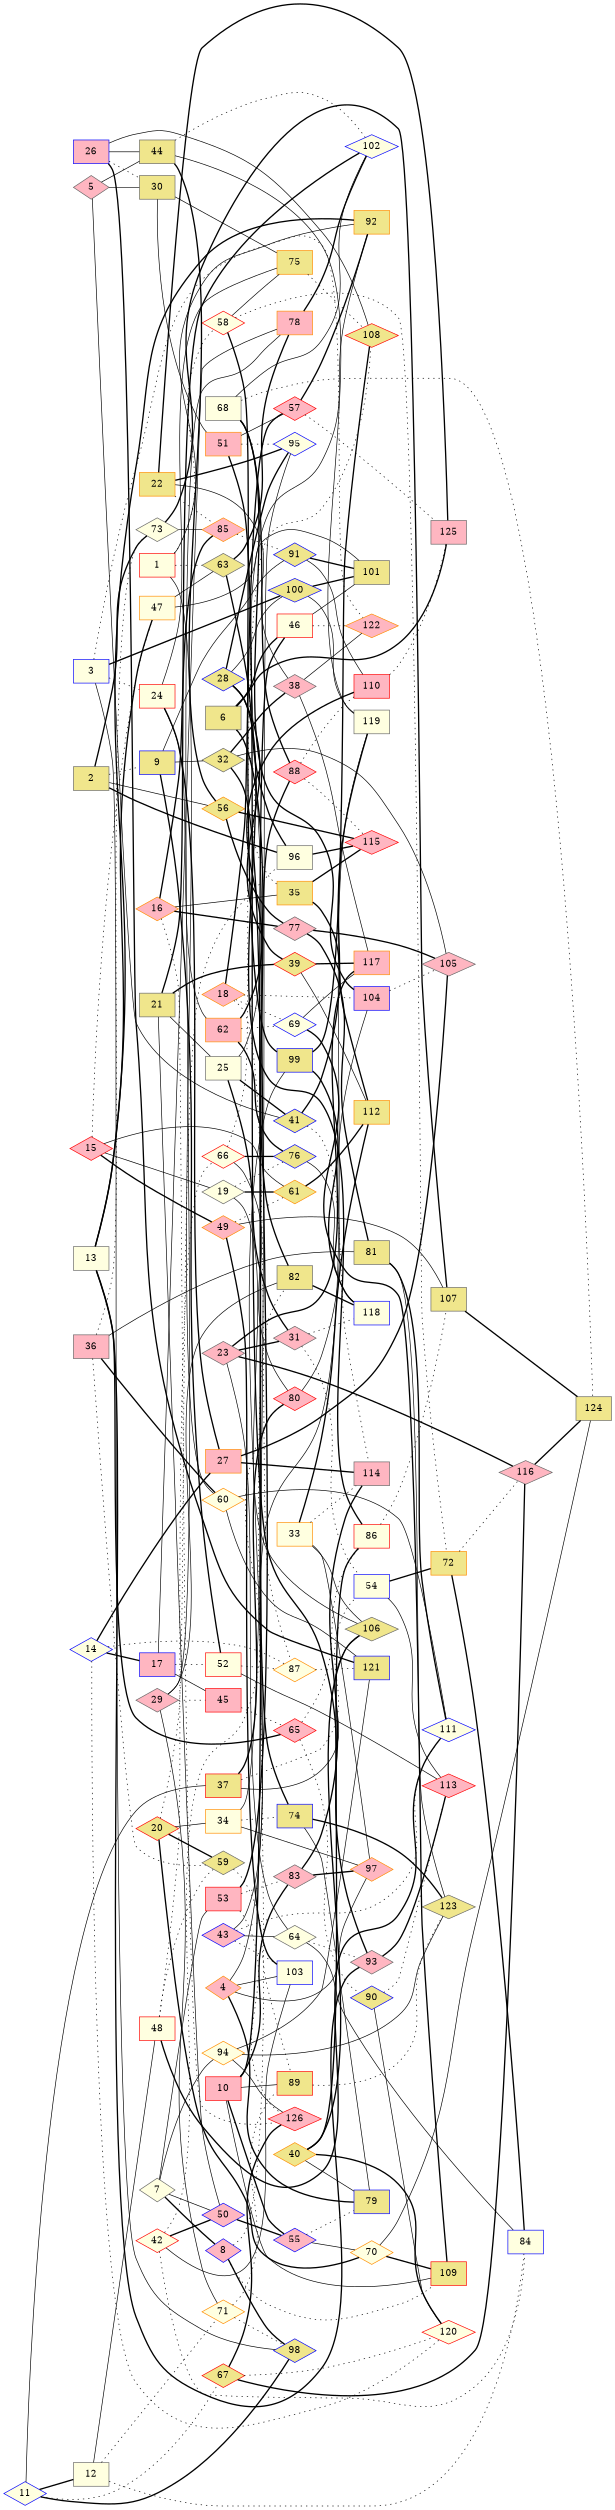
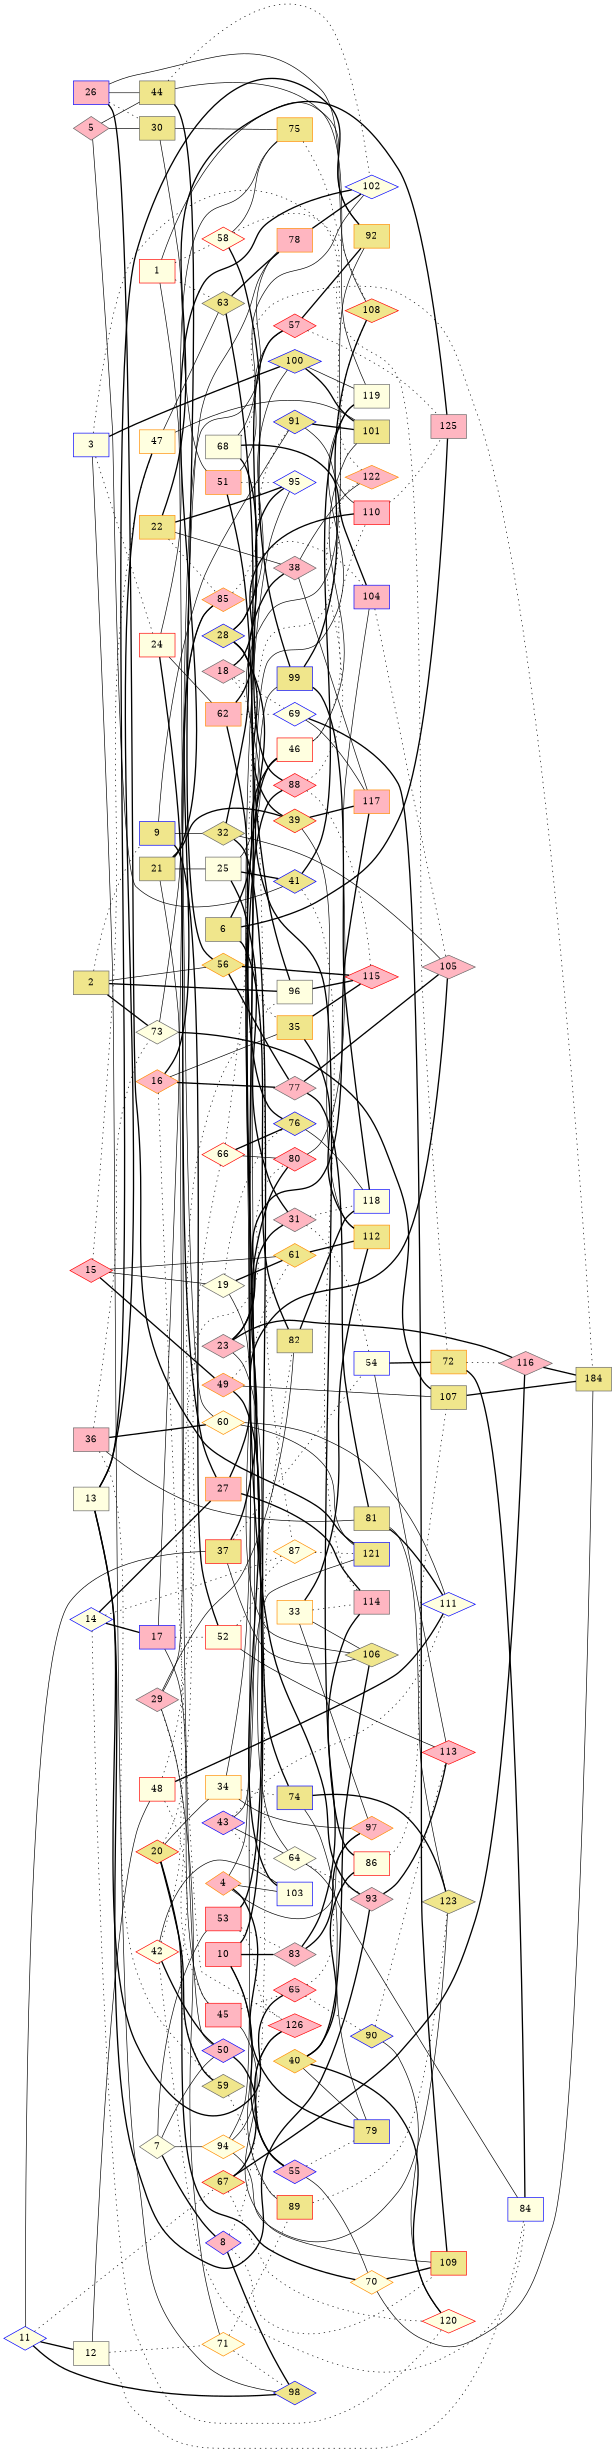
(223, 994) -> (223, 671)
(594, 1409) -> (594, 1379)
(262, 2246) -> (319, 2247)
